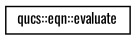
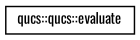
(68, 20) -> (70, 20)
